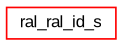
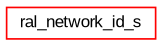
(61, 23) -> (81, 23)
